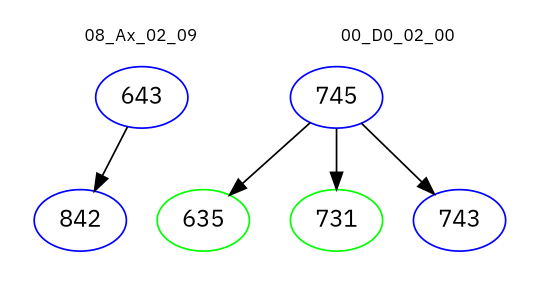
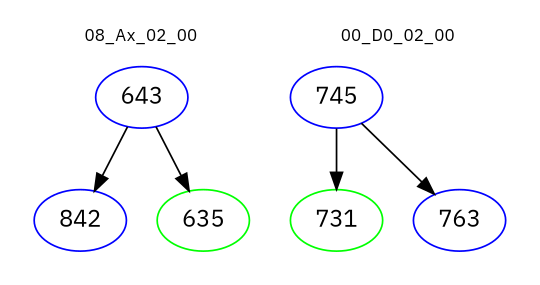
(142, 37) -> (142, 37)
(288, 142) -> (169, 151)
(460, 220) -> (460, 220)
